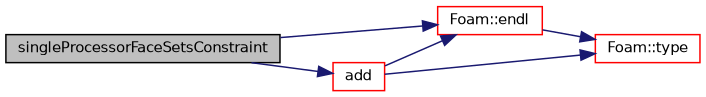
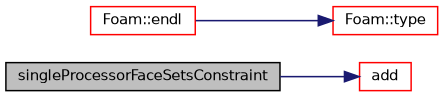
(352, 32) -> none
(414, 53) -> none
(483, 65) -> none
